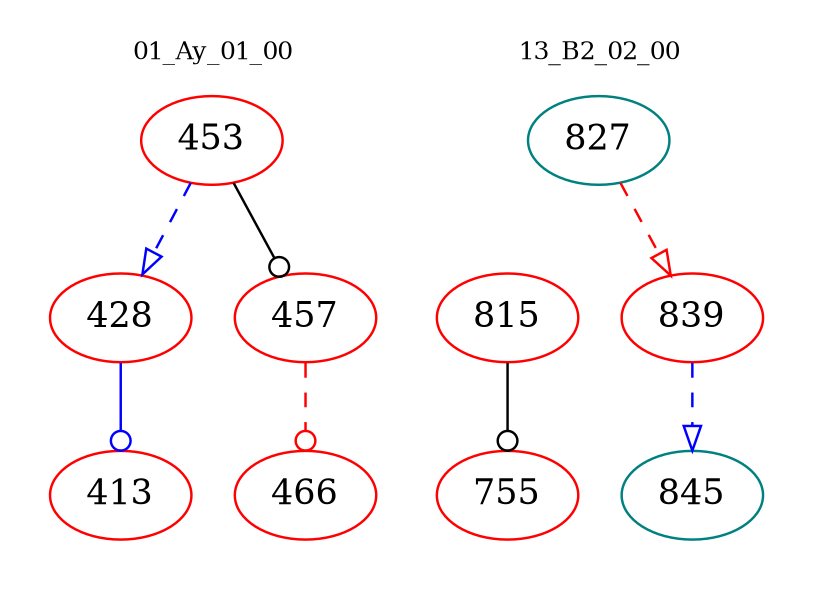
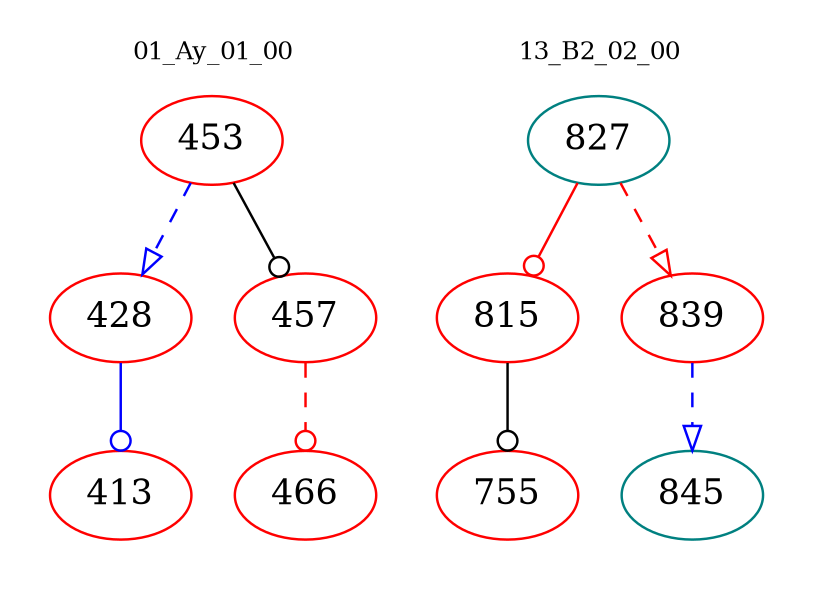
none -> (558, 220)
